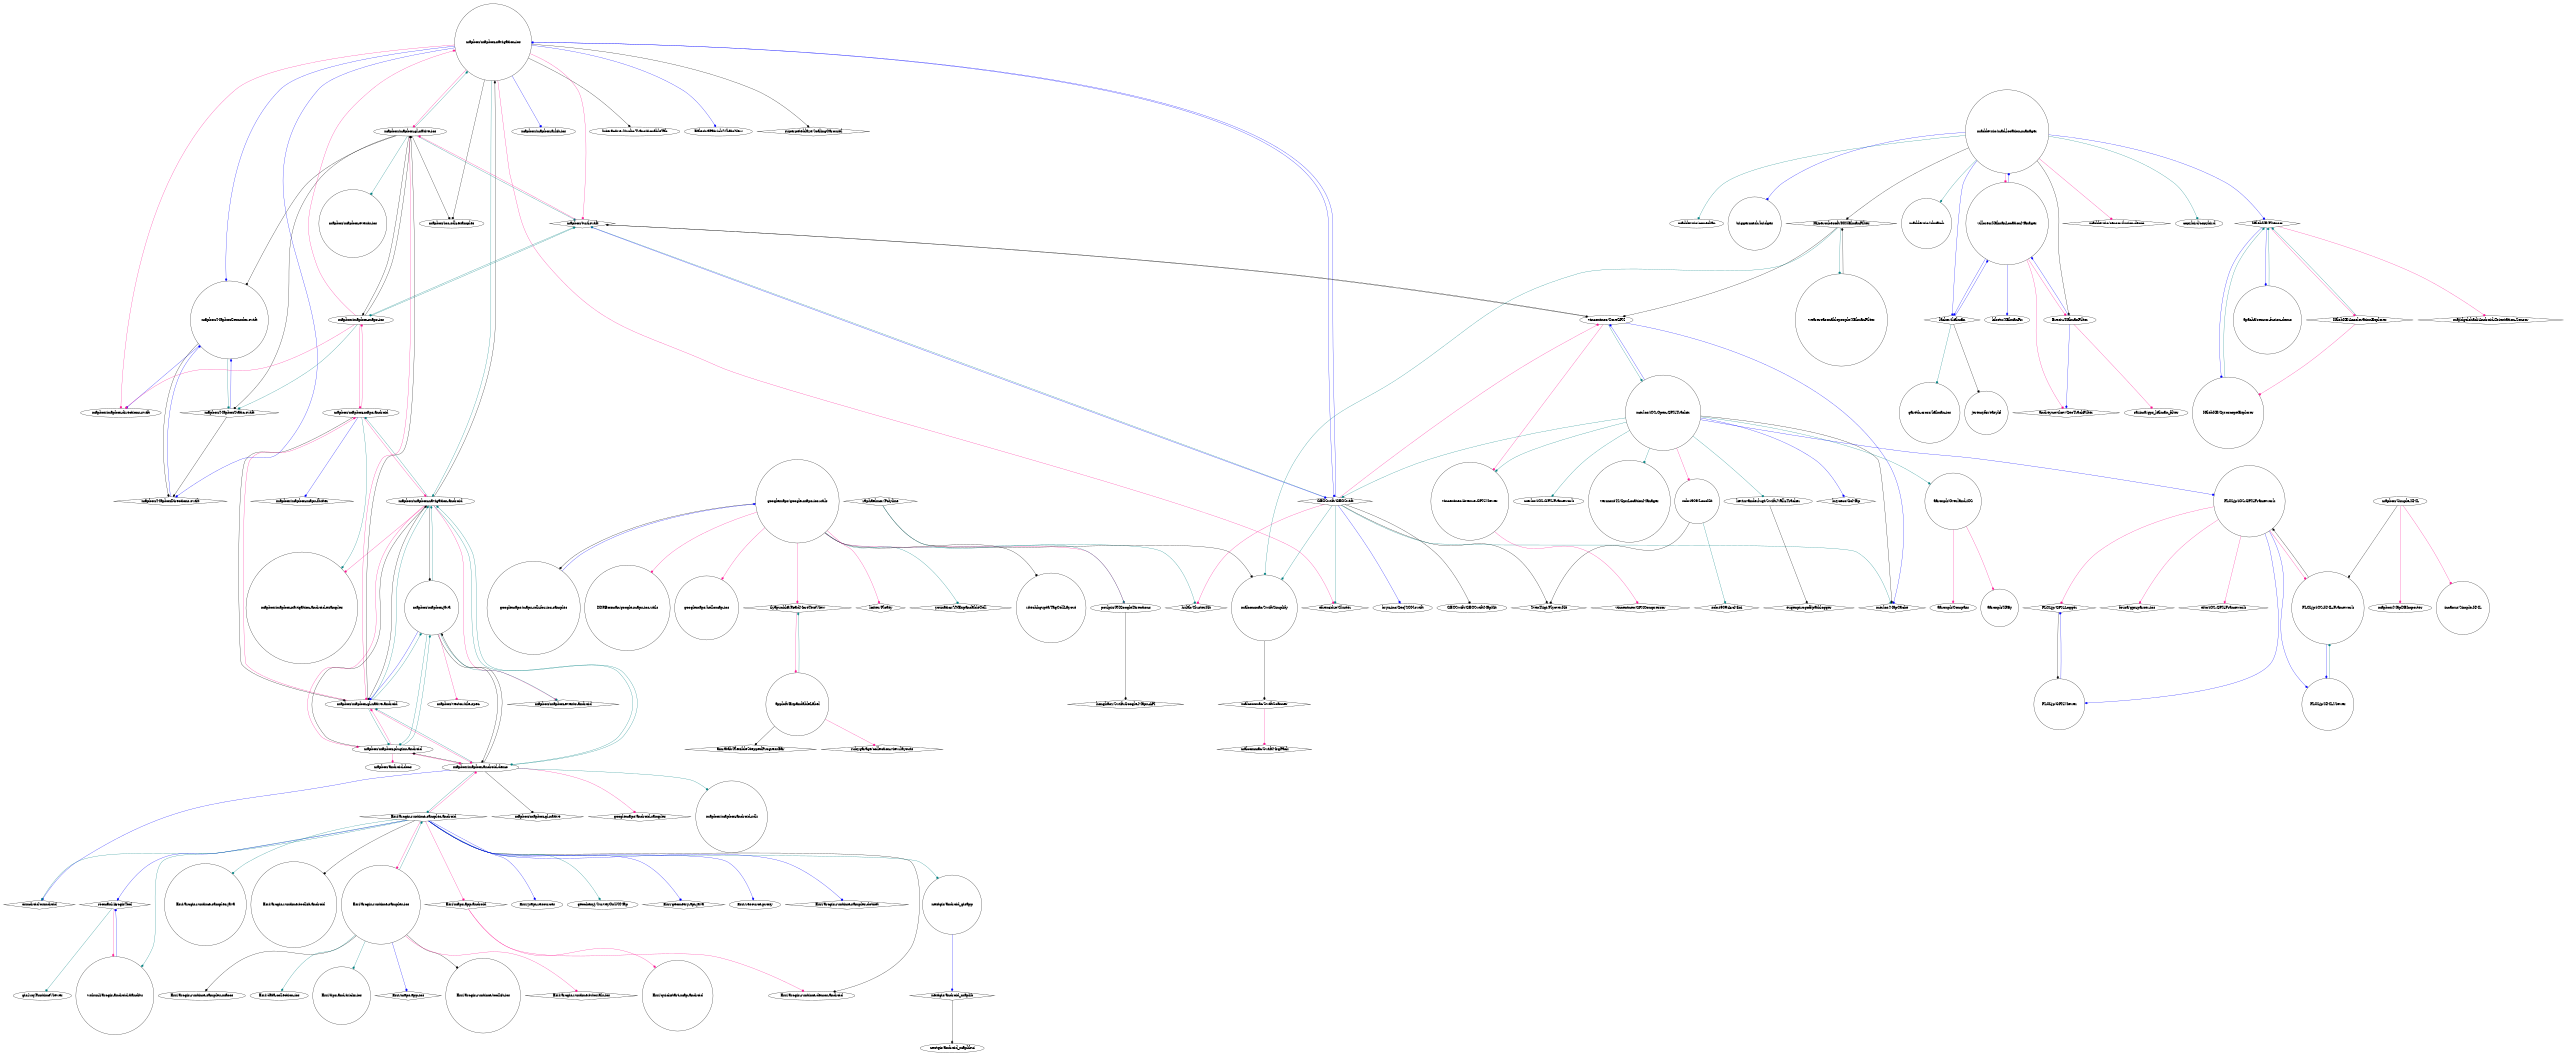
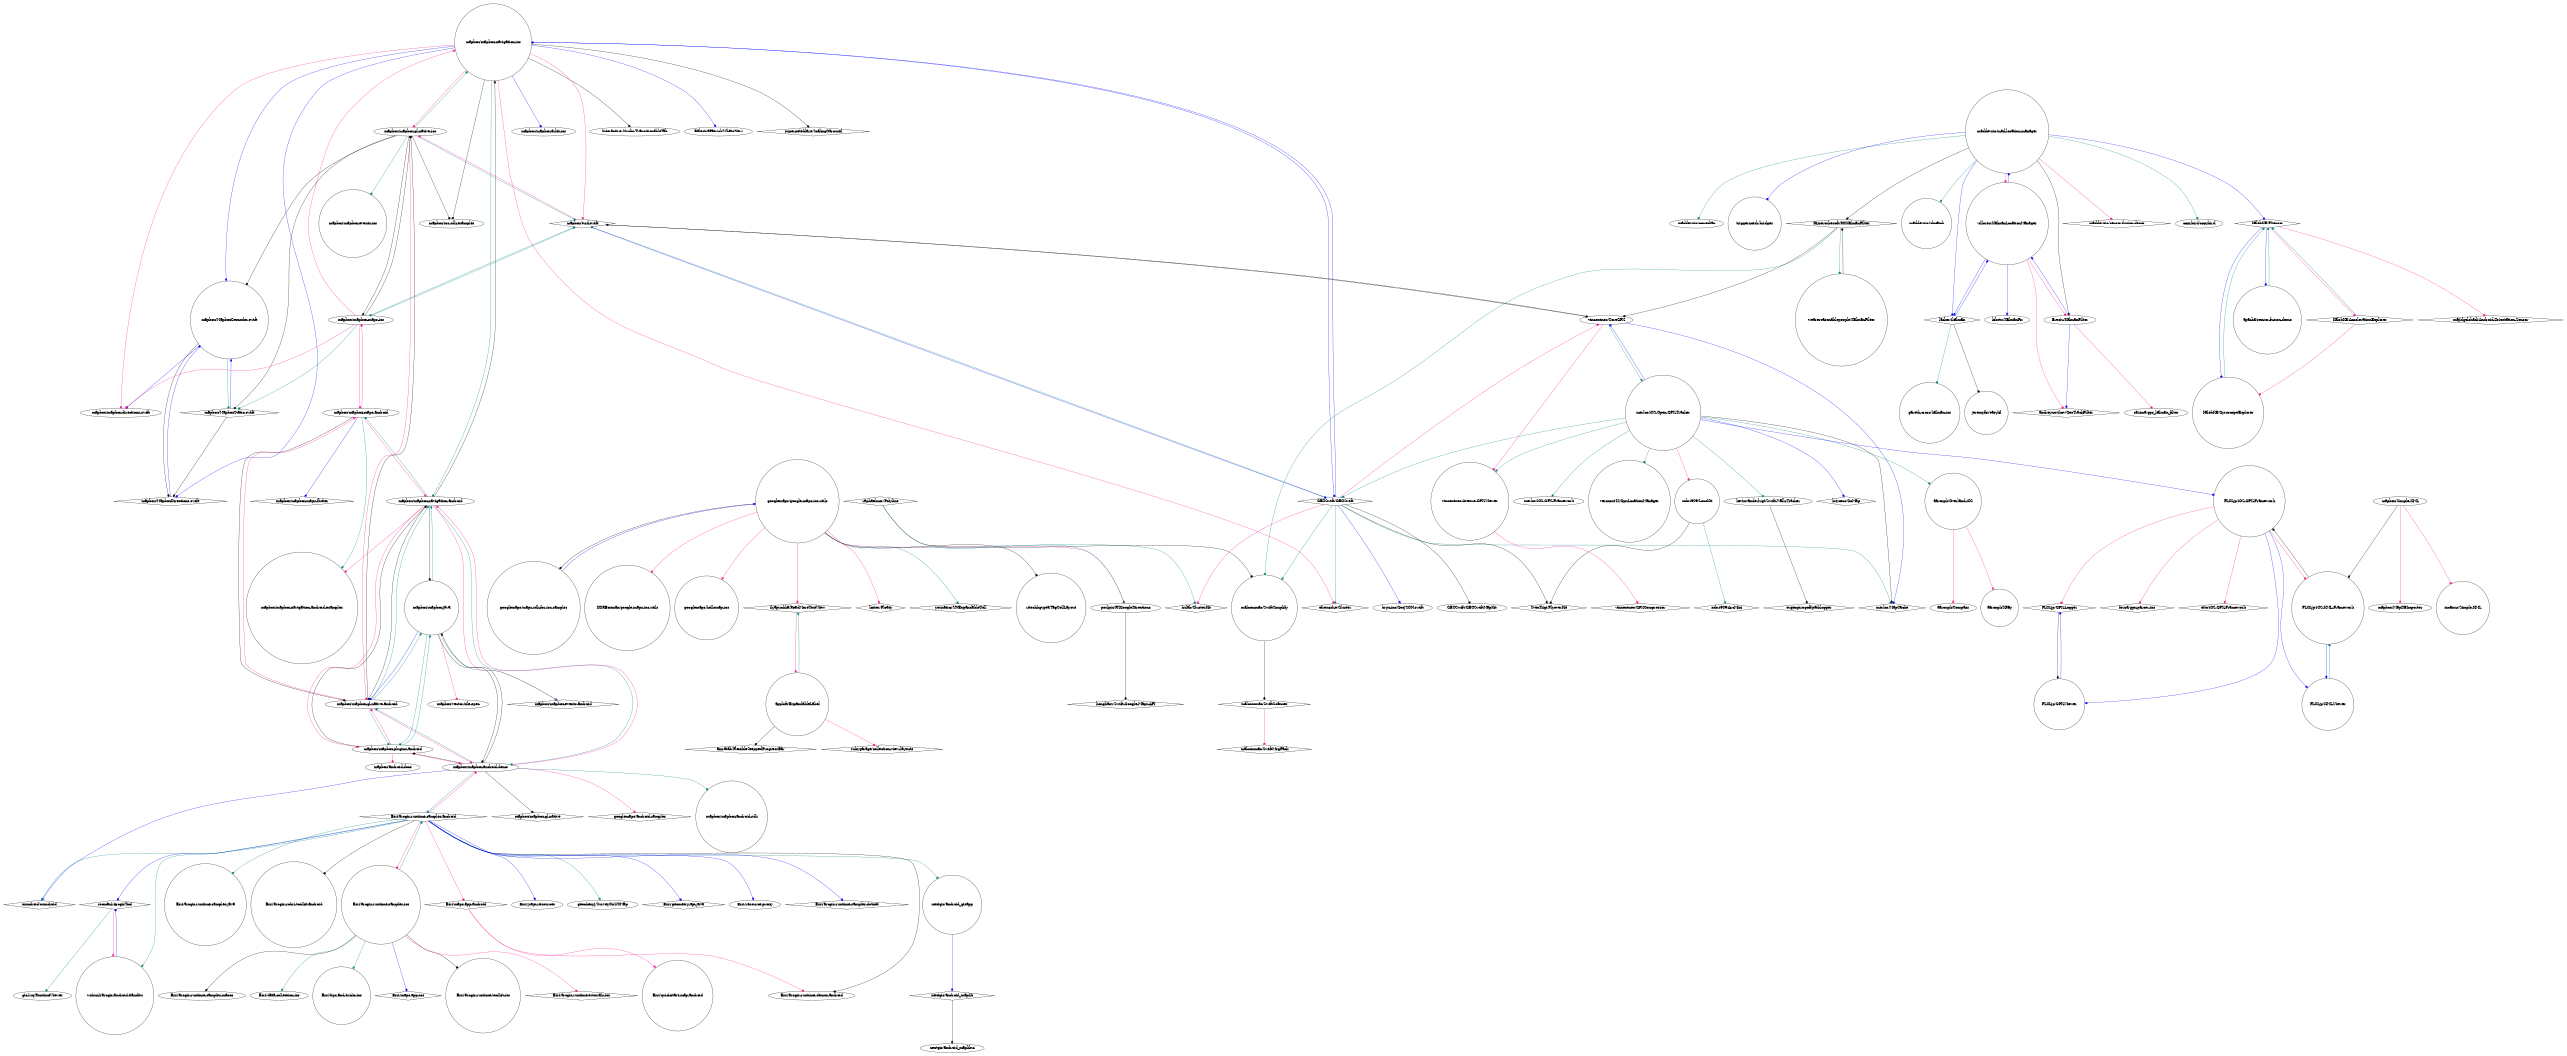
(613, 667) -> (613, 667)
(294, 905) -> (294, 905)
